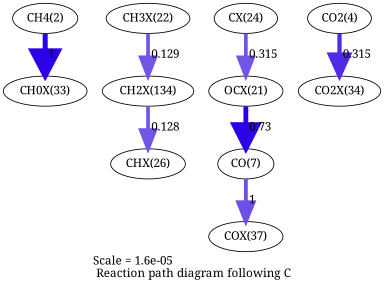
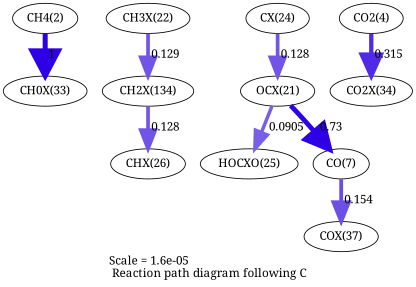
(262, 55) -> (294, 55)
none -> (249, 164)
(251, 200) -> (357, 200)
